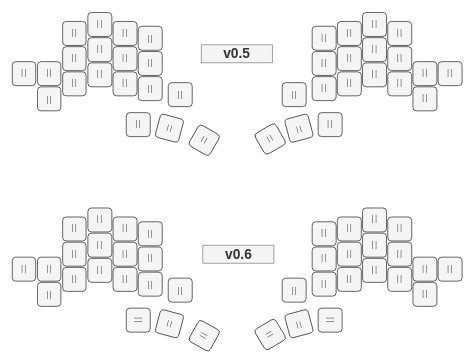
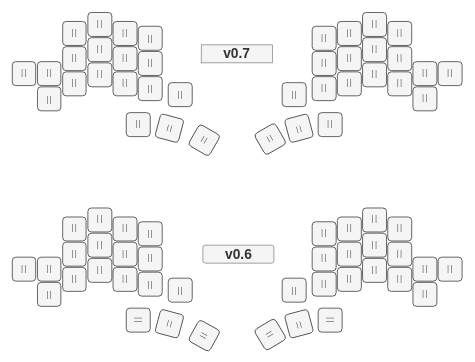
(237, 54) -> (237, 54)
(239, 254) -> (239, 254)
